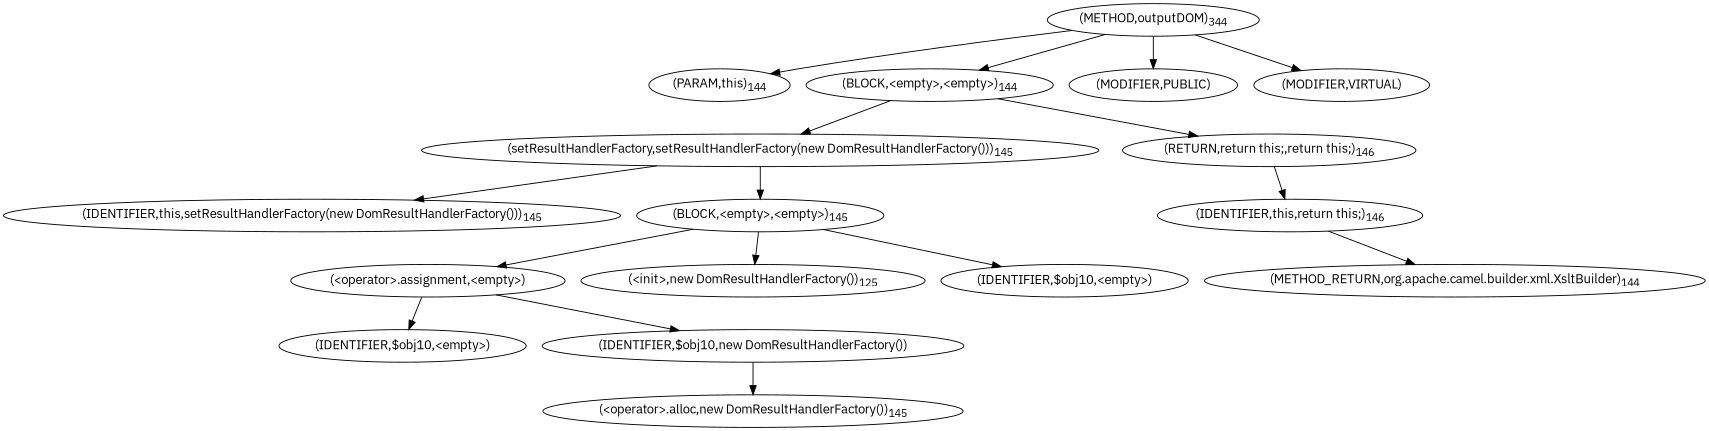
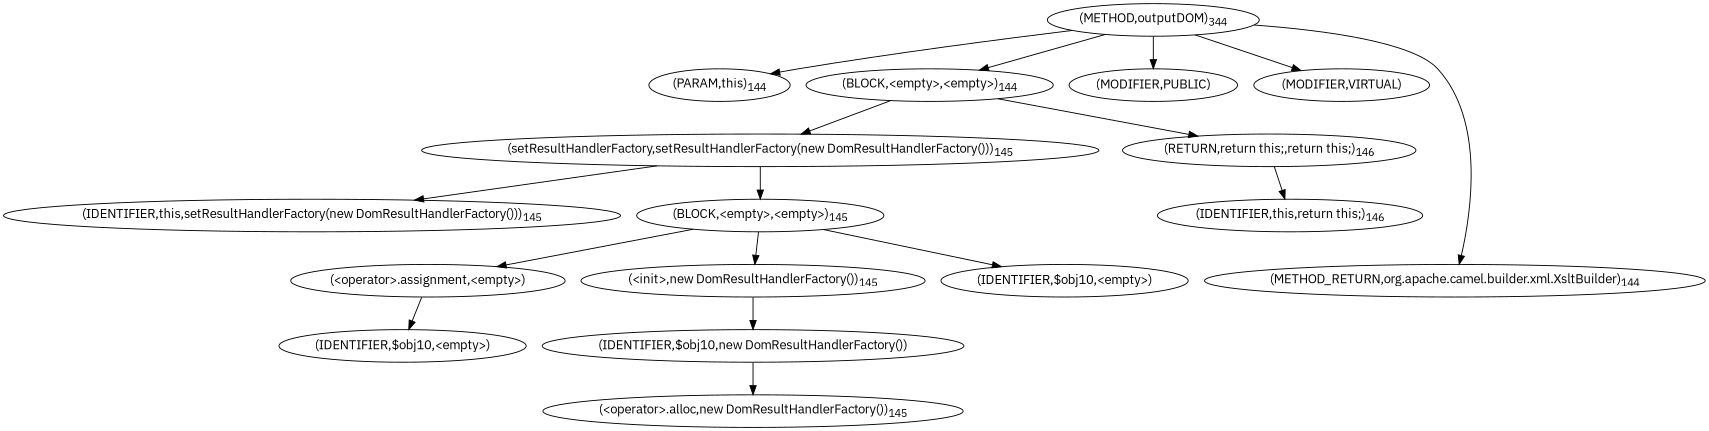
(1367, 246) -> (1439, 70)
(868, 279) -> (868, 279)
(583, 312) -> (753, 309)
